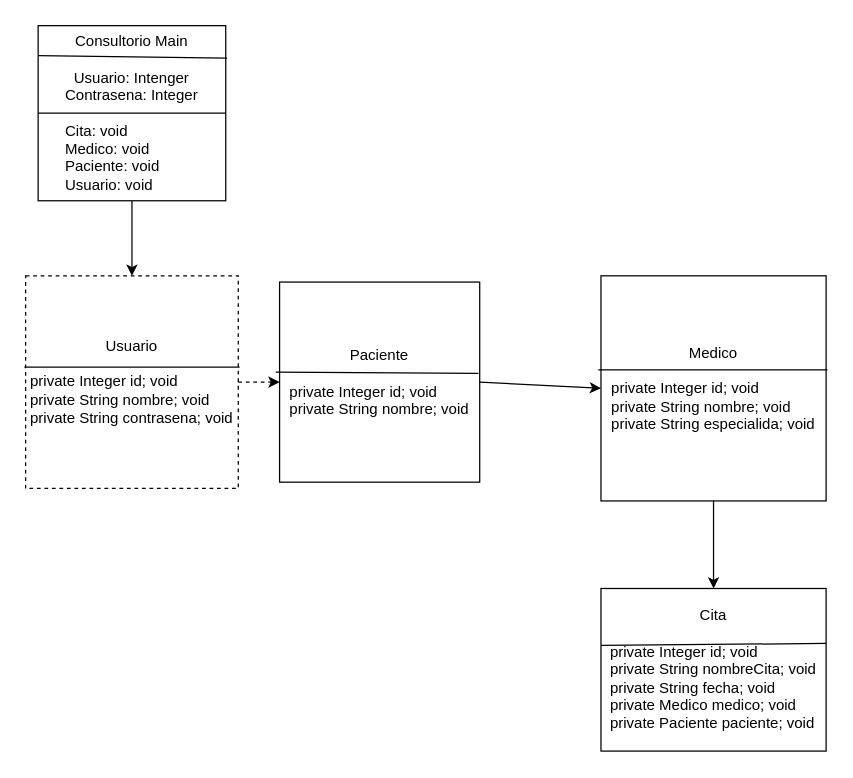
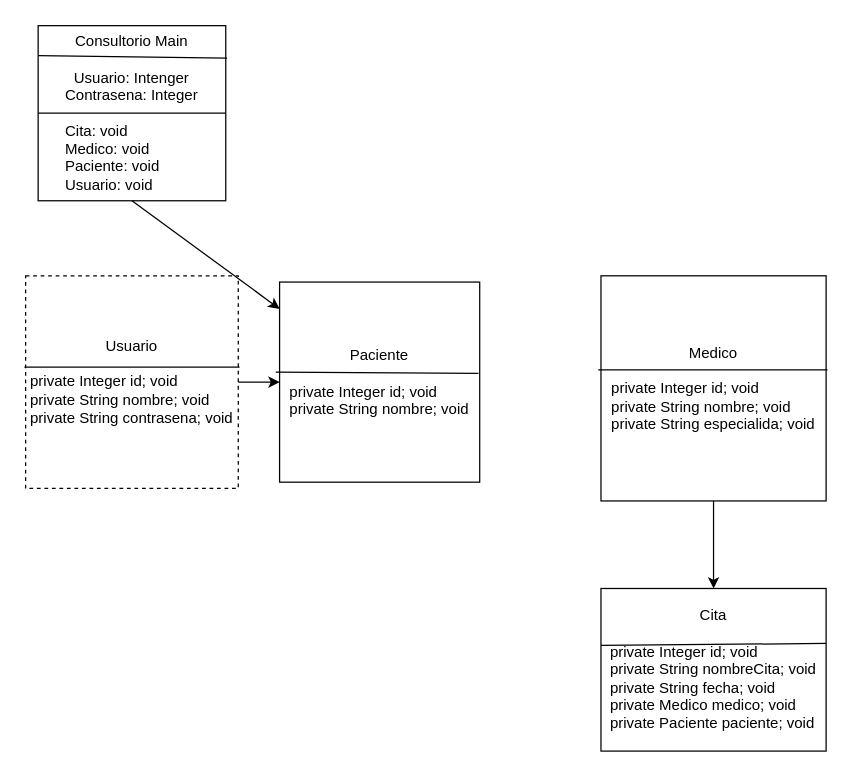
(132, 234) -> (202, 252)
(254, 382) -> (254, 382)
(536, 385) -> none
